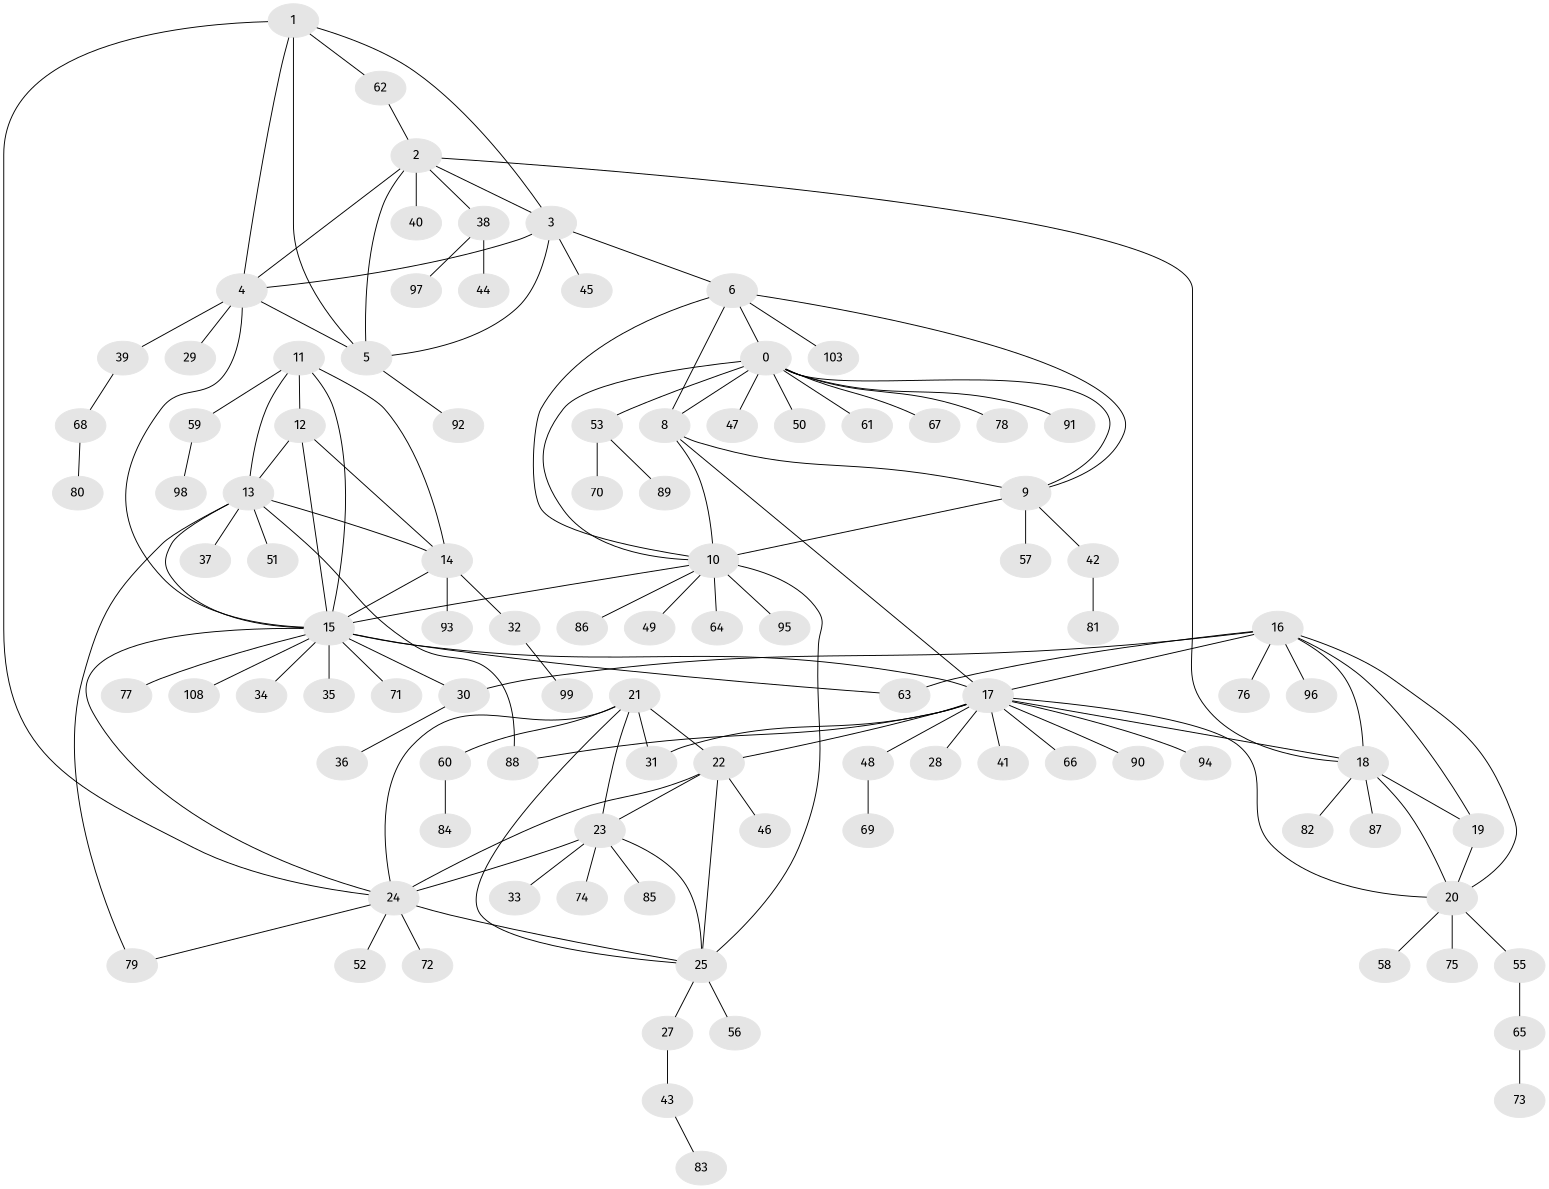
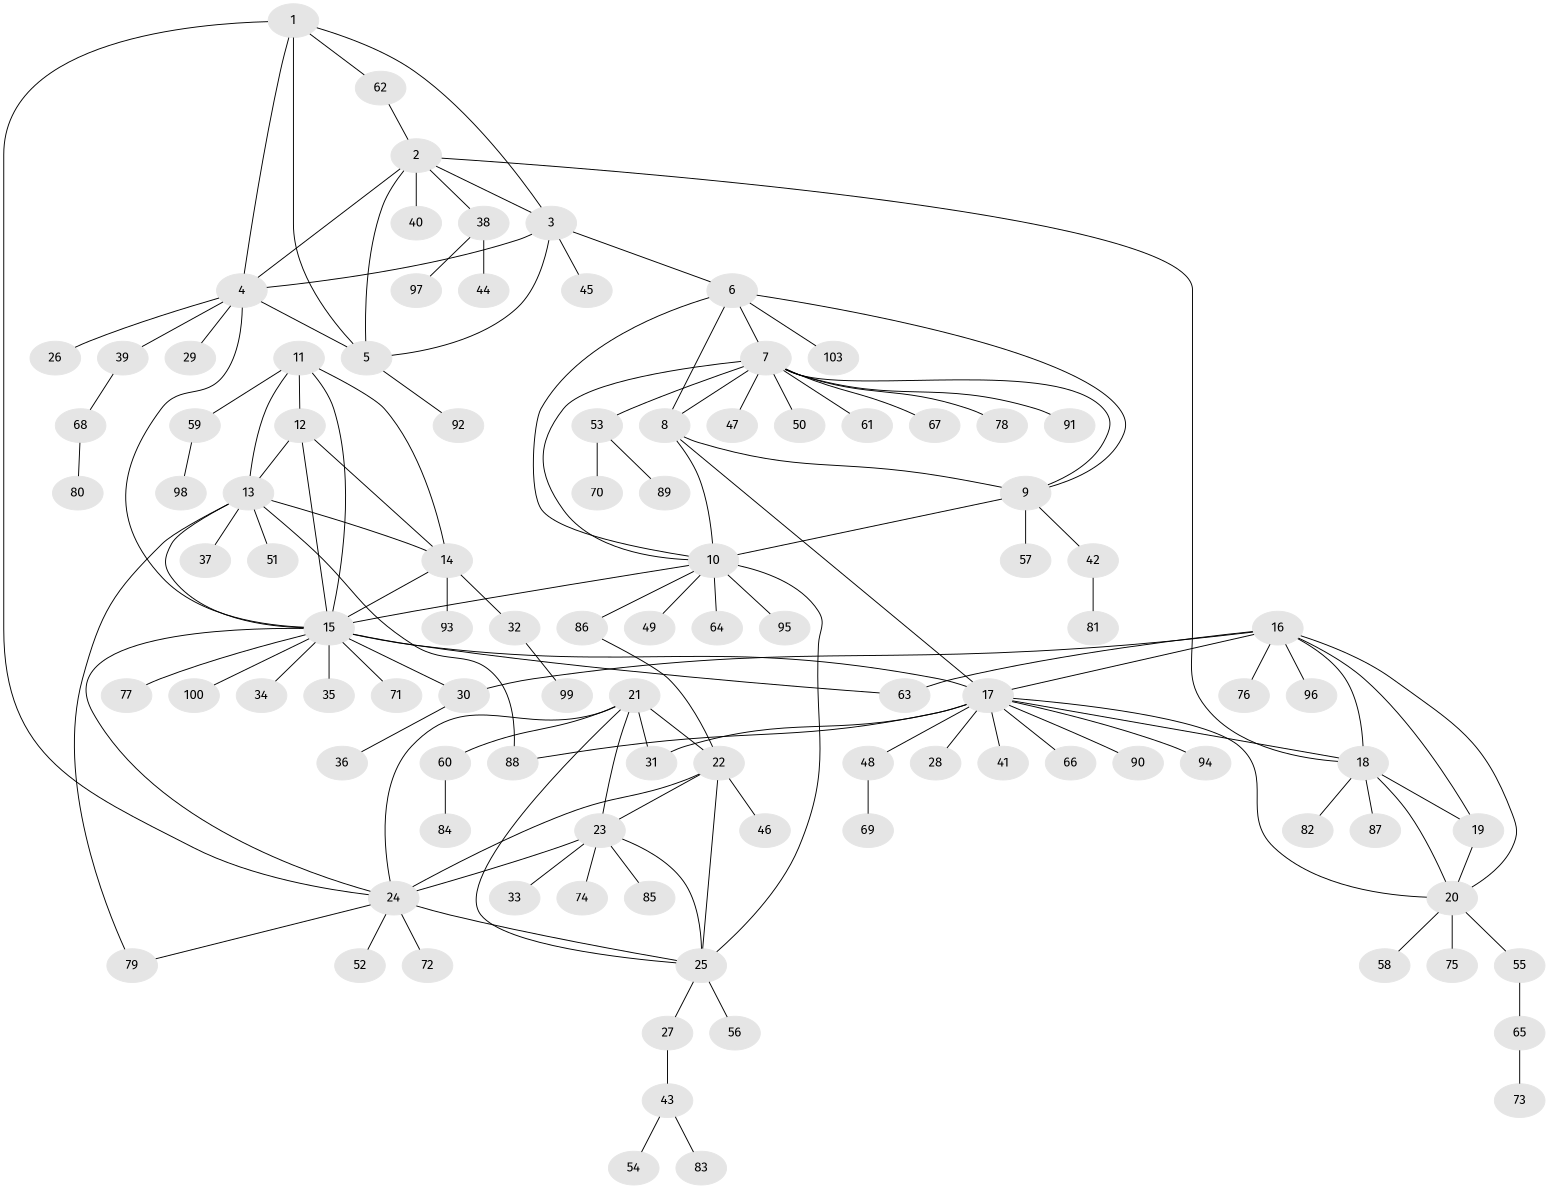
none -> (55, 358)
(766, 358) -> (766, 358)
(194, 696) -> (194, 696)
(855, 733) -> (673, 683)
none -> (634, 1168)
